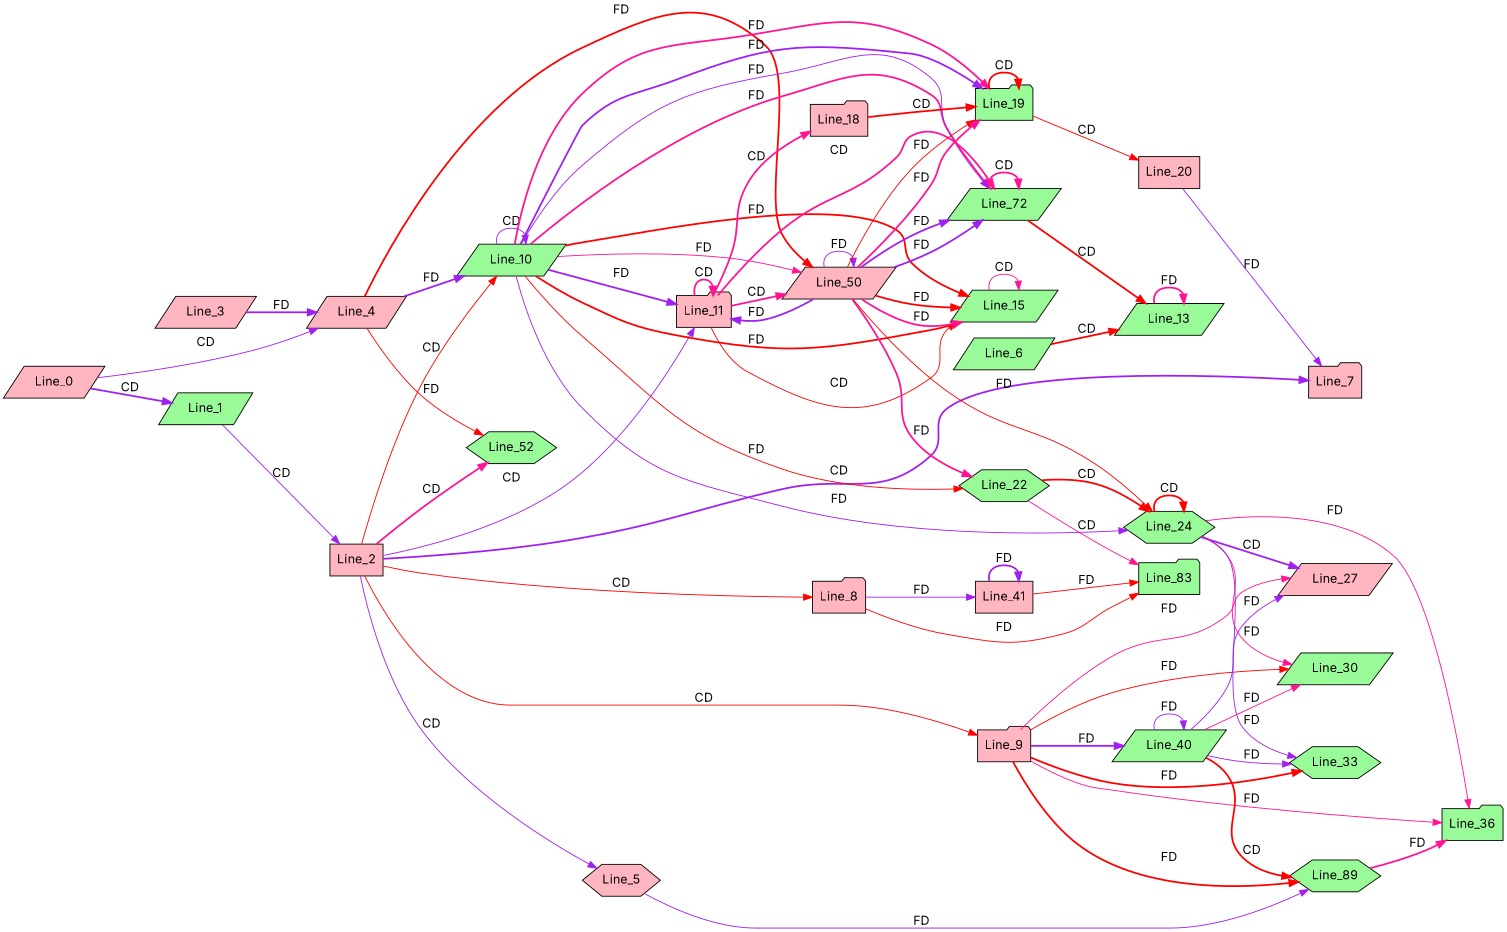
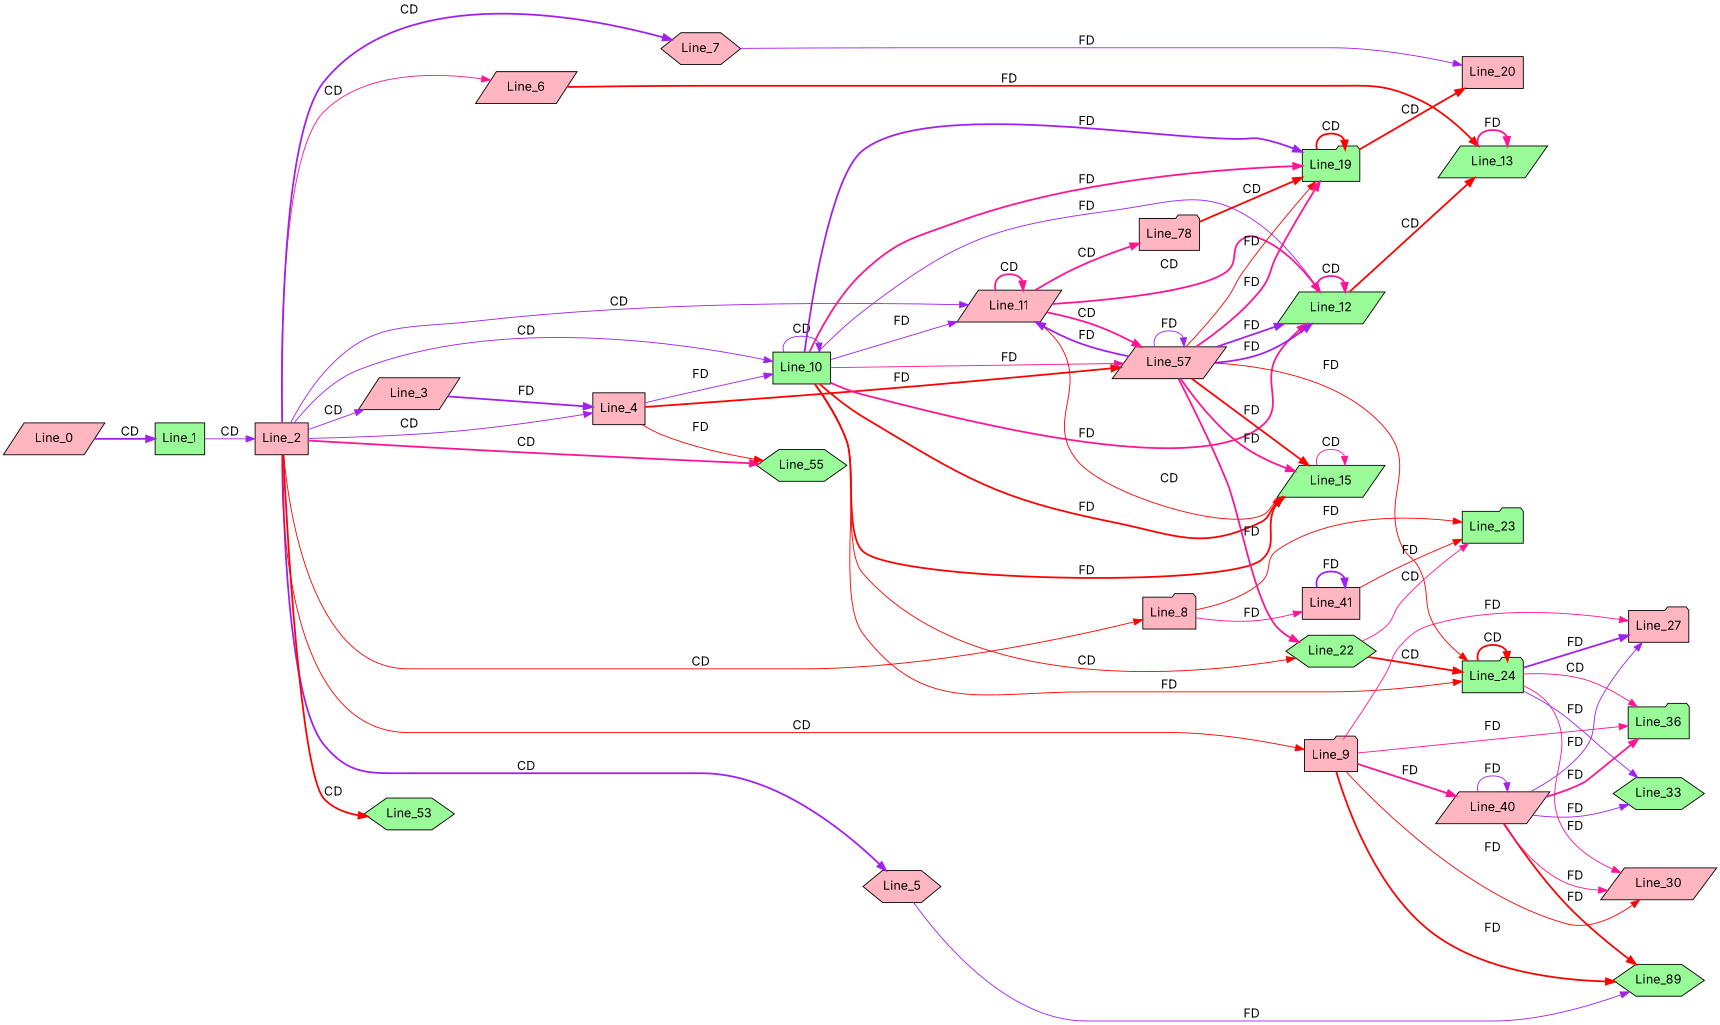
(839, 120) -> (1169, 234)
(1082, 136) -> (1408, 121)
none -> (306, 146)
(1004, 204) -> (1331, 308)
(511, 260) -> (802, 368)
(1249, 274) -> (1098, 48)
(839, 283) -> (1169, 363)
(608, 286) -> (890, 342)
(430, 288) -> (705, 389)
(704, 311) -> (1009, 306)
(356, 312) -> (619, 409)
(1087, 330) -> (1009, 79)
(1004, 354) -> (526, 88)
(205, 361) -> (447, 432)
(1335, 382) -> (701, 49)
(411, 406) -> (518, 339)
(206, 409) -> (180, 439)
none -> (332, 421)
(511, 448) -> (802, 465)
(757, 450) -> (1087, 661)
(764, 502) -> (1018, 694)
(1335, 511) -> (1575, 668)
(1169, 527) -> (1493, 677)
(1252, 545) -> (1575, 643)
(1169, 579) -> (1493, 527)
(1335, 579) -> (1659, 626)
(916, 597) -> (1245, 621)
(1335, 669) -> (1659, 884)
(1073, 746) -> (1402, 779)
(1169, 746) -> (1493, 808)
(437, 749) -> (463, 773)
(1160, 787) -> none
none -> (409, 814)
(1252, 851) -> (1575, 898)
(1405, 858) -> (1592, 776)
